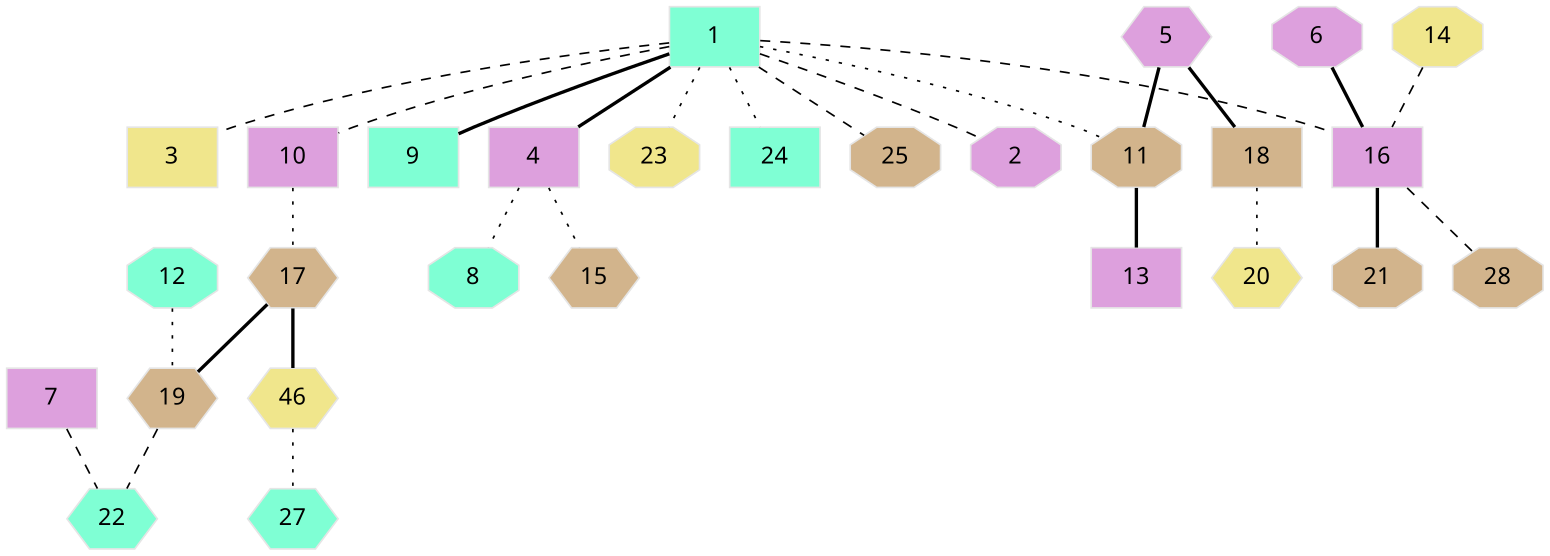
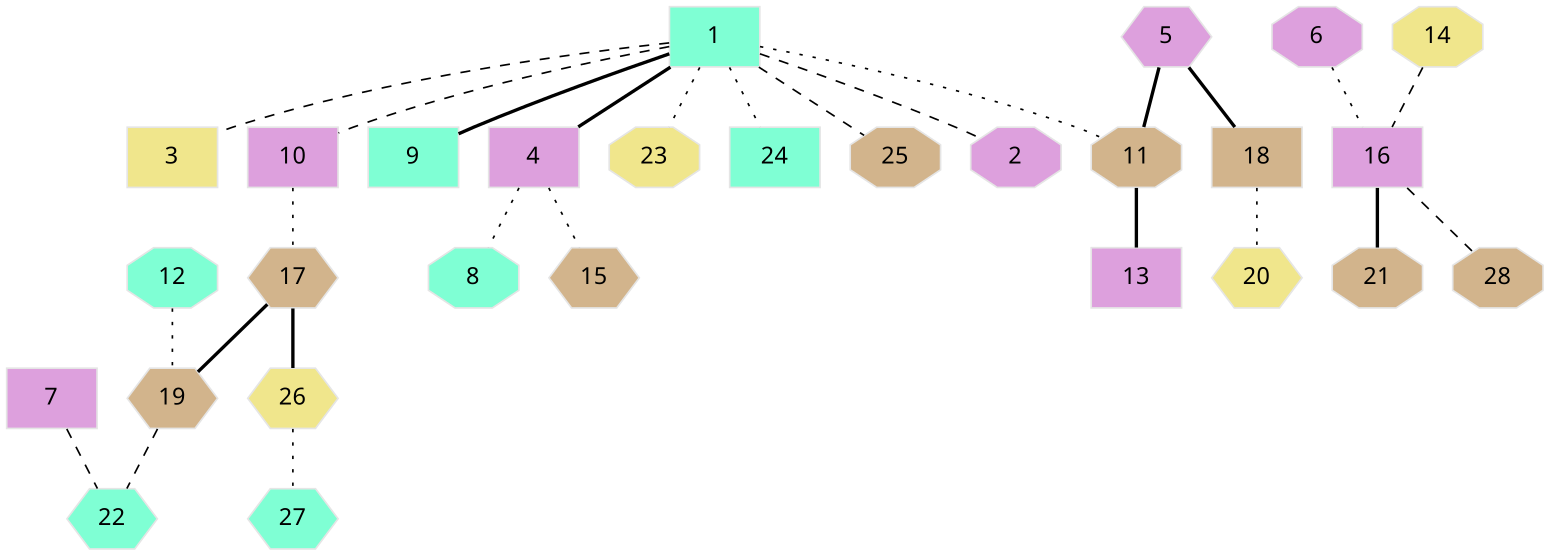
(1049, 70) -> none
(1347, 97) -> (1347, 97)
(293, 398) -> (293, 398)
